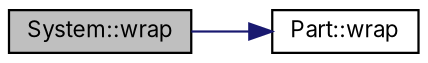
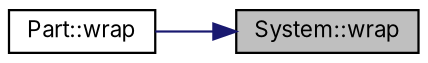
(220, 32) -> (184, 32)
